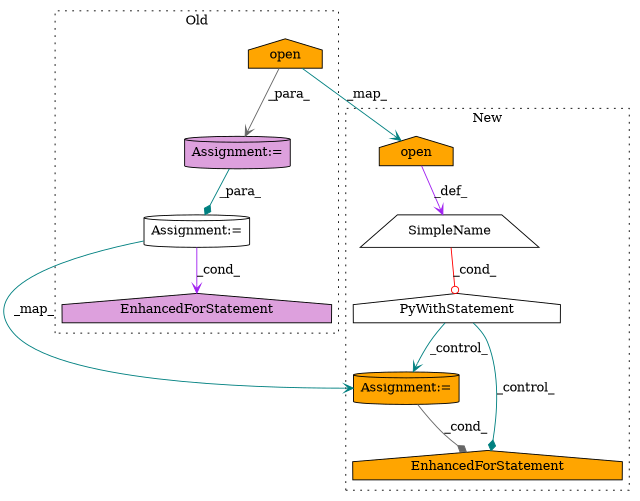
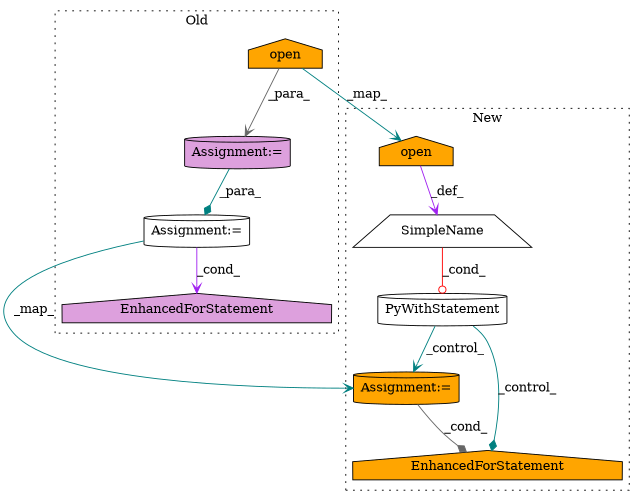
(457, 310) -> (442, 310)
